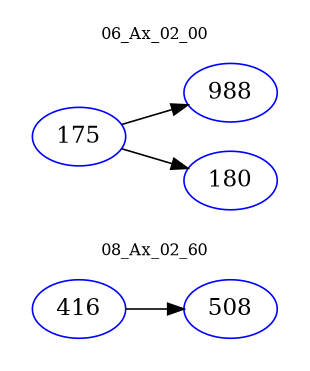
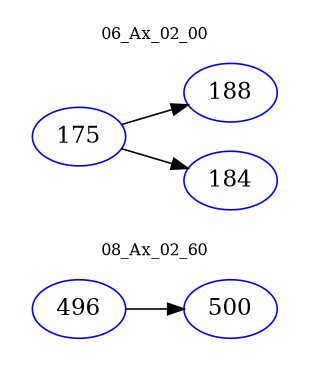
(231, 93) -> (231, 93)
(231, 181) -> (231, 181)
(79, 309) -> (79, 309)
(231, 309) -> (231, 309)
